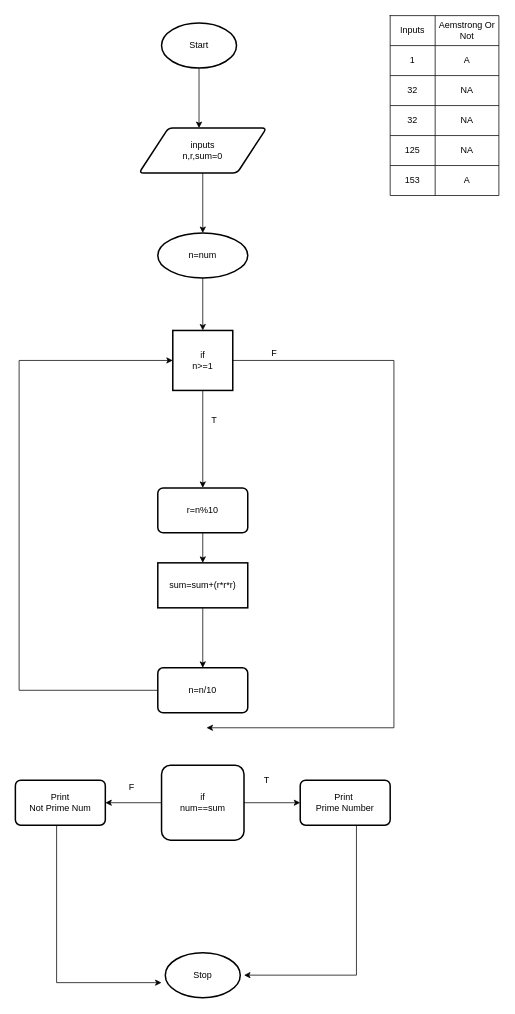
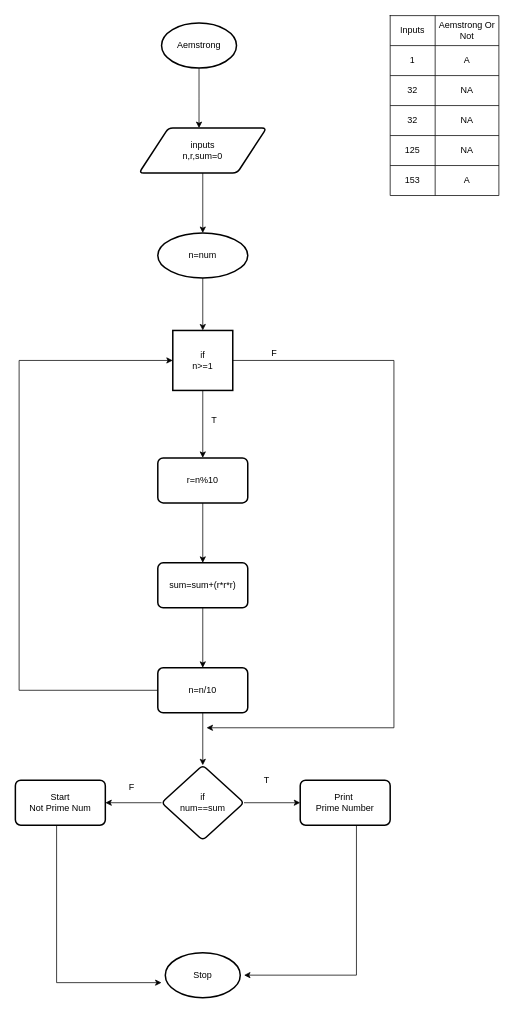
(199, 45) -> (199, 45)
(203, 510) -> (203, 480)
(203, 585) -> (203, 585)
none -> (203, 736)
(60, 803) -> (60, 803)
(203, 803) -> (203, 803)
